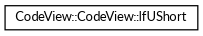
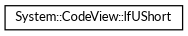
(101, 18) -> (94, 18)
